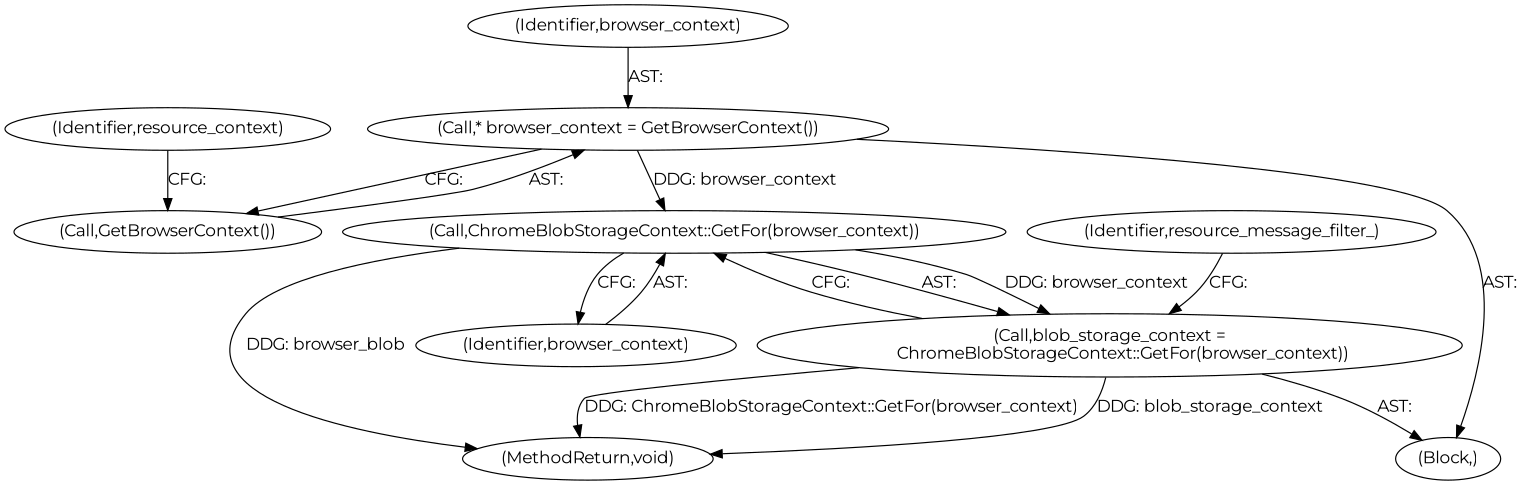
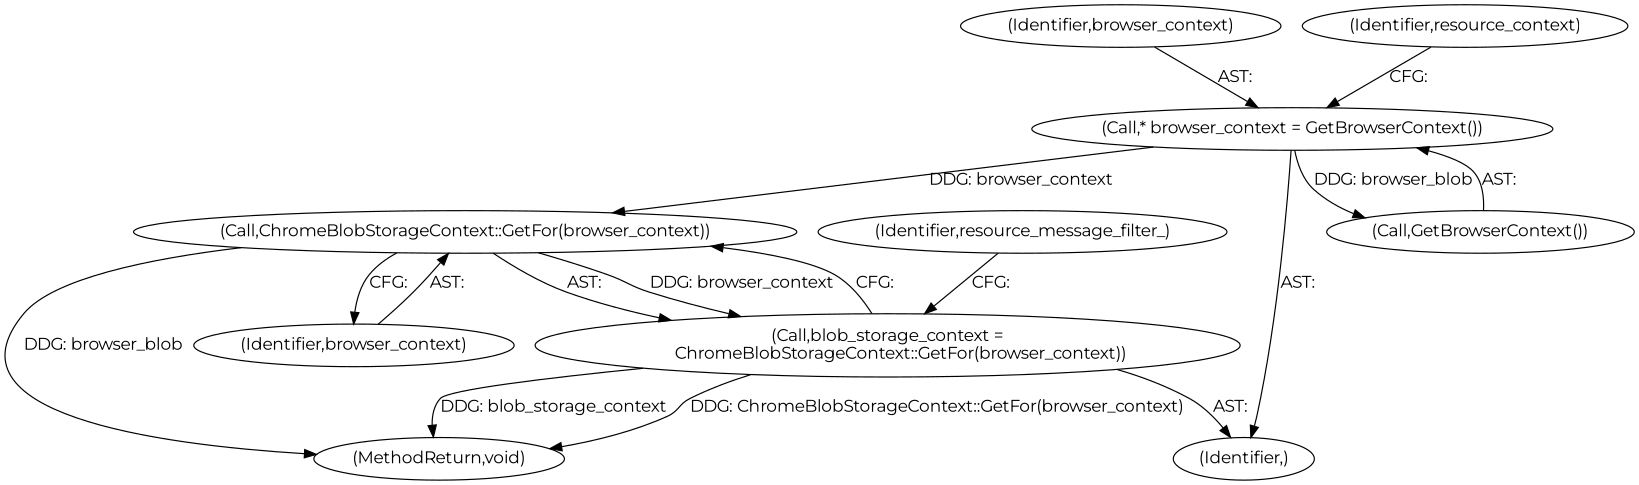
(168, 175) -> (1384, 74)
(446, 180) -> (1393, 180)
(1448, 459) -> (1244, 459)
